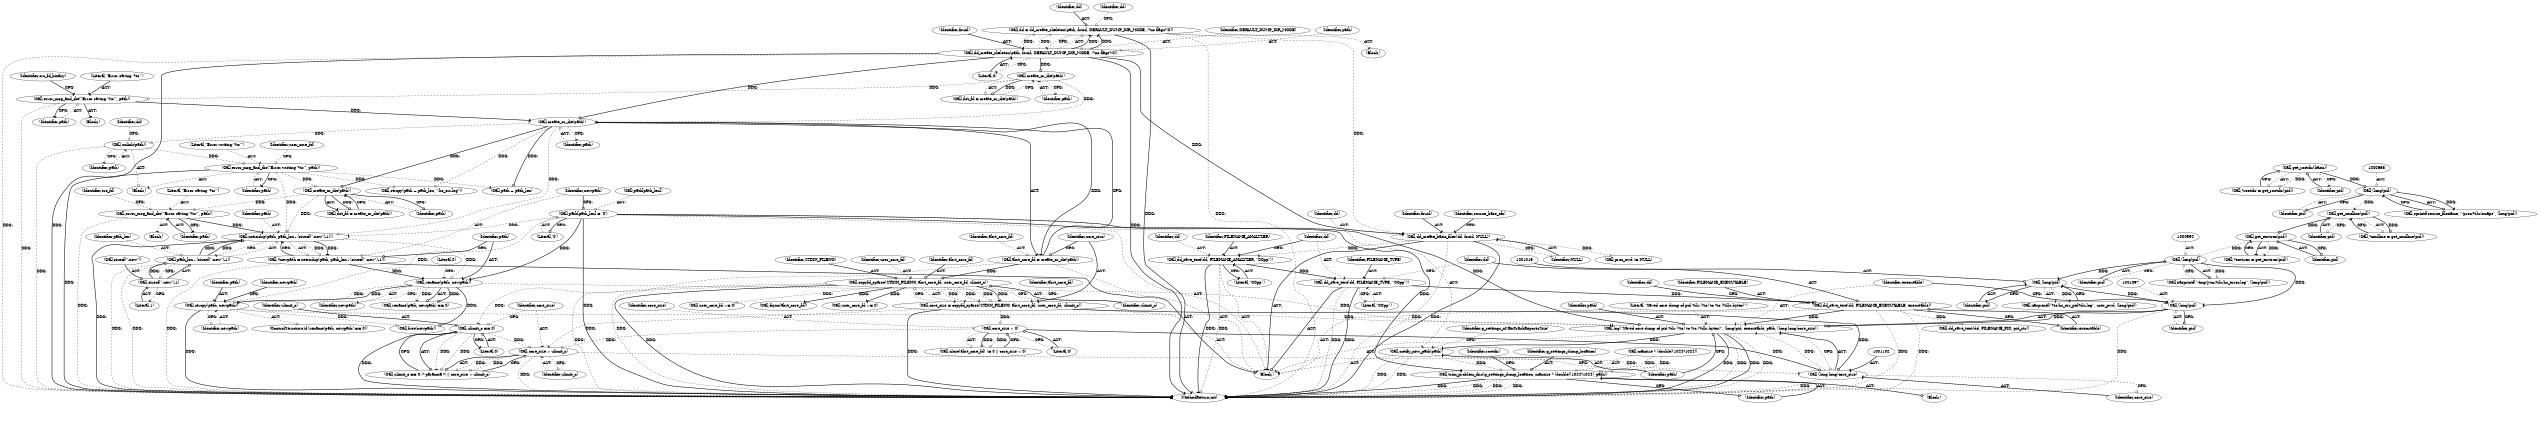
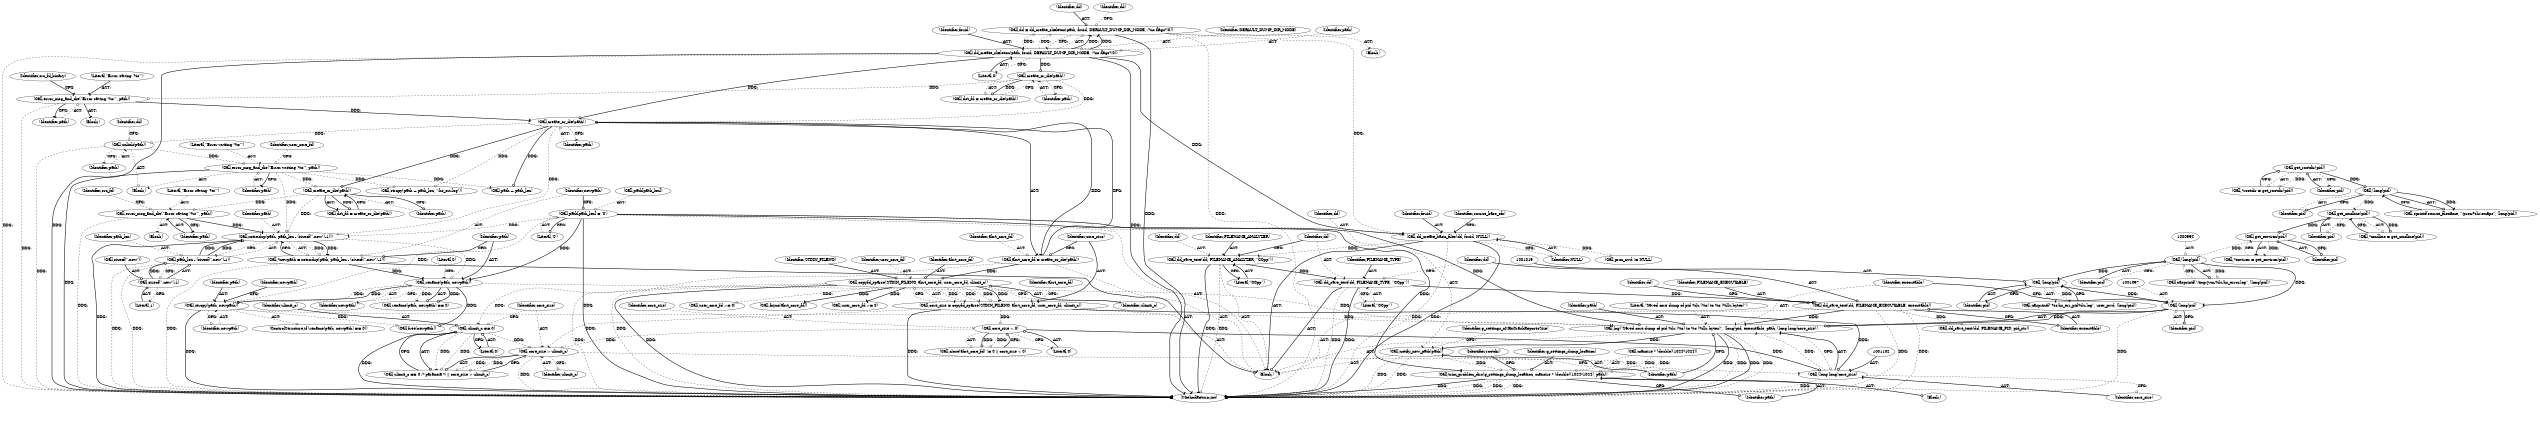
(2305, 168) -> (2305, 168)
(2377, 168) -> none
(2244, 248) -> (2244, 248)
